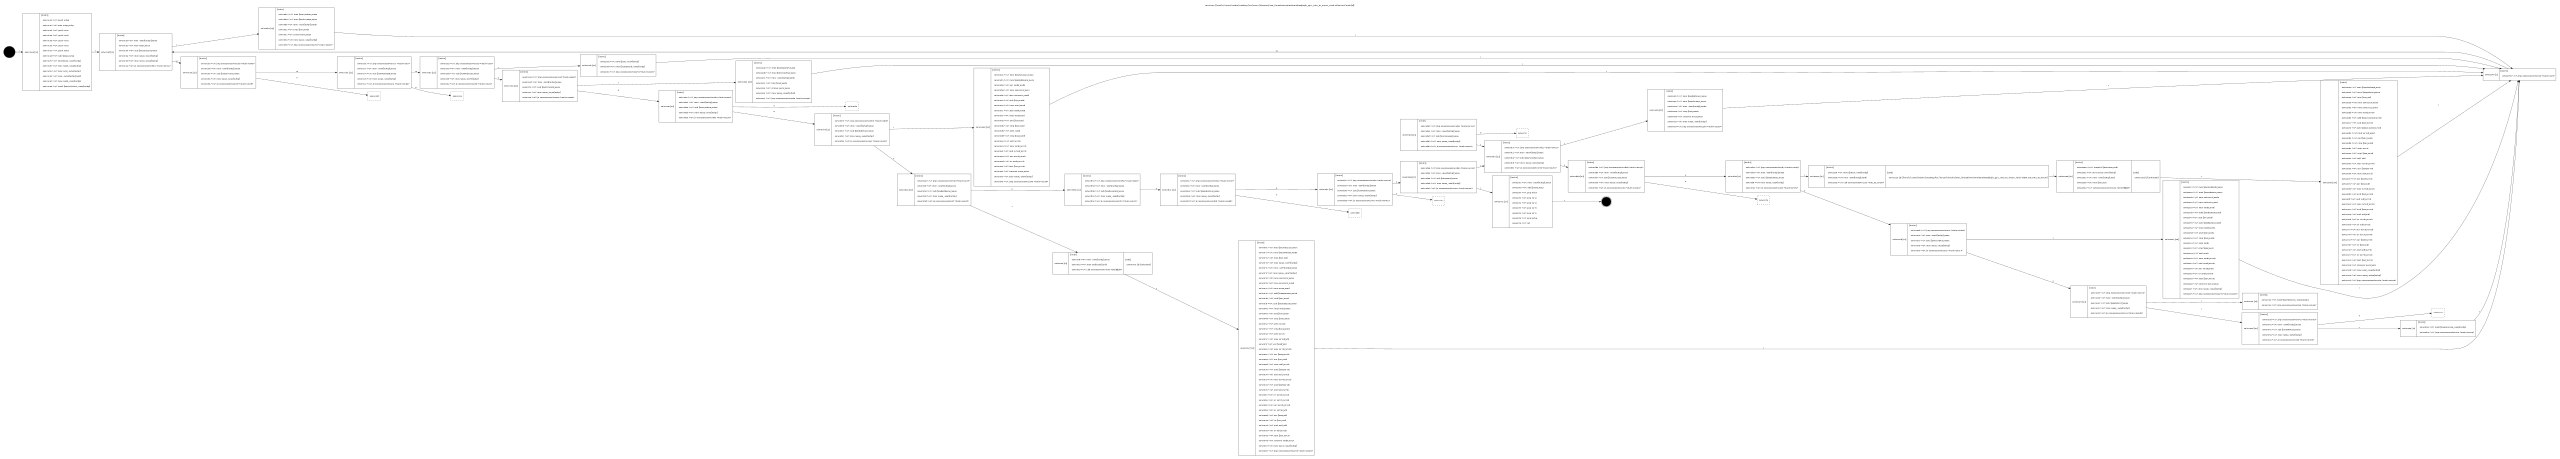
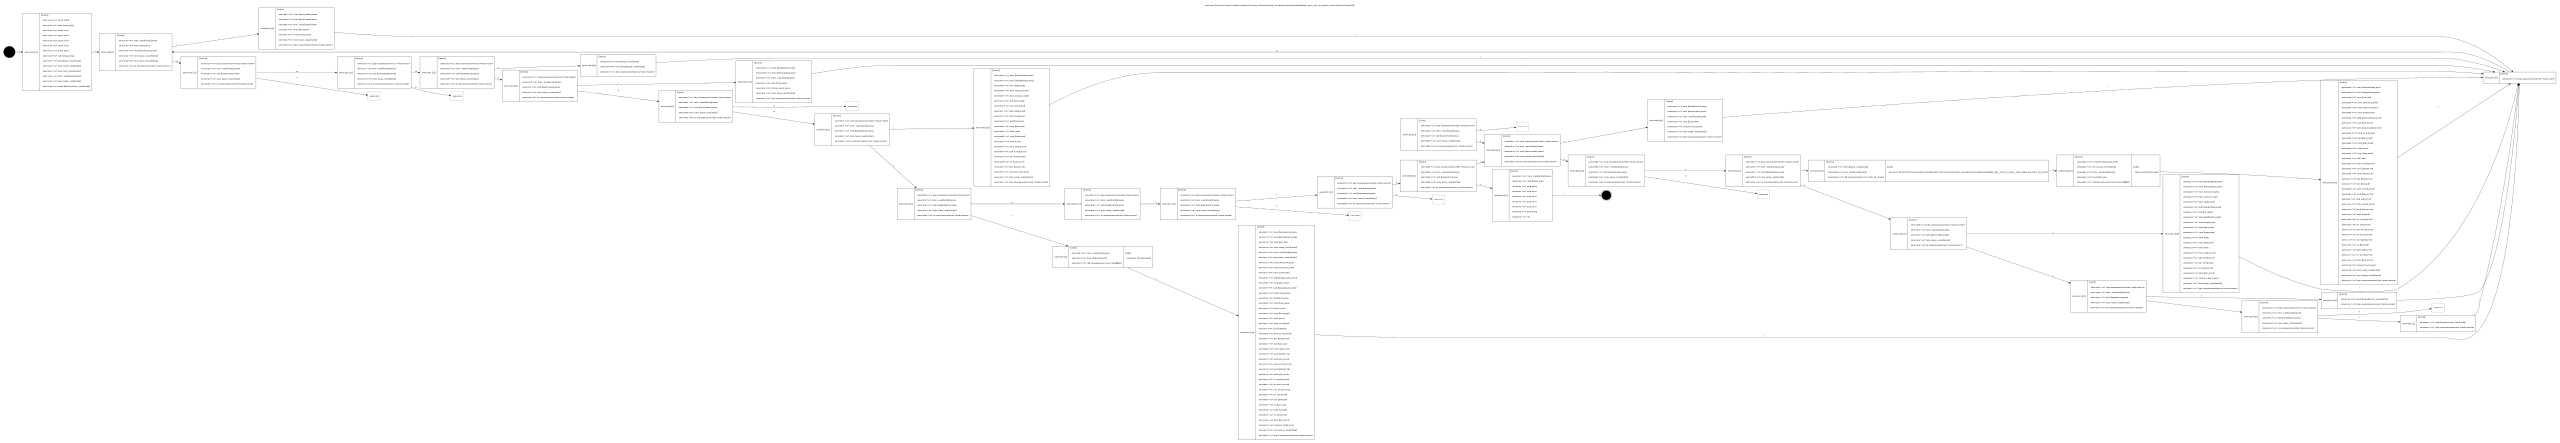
none -> (2500, 231)
